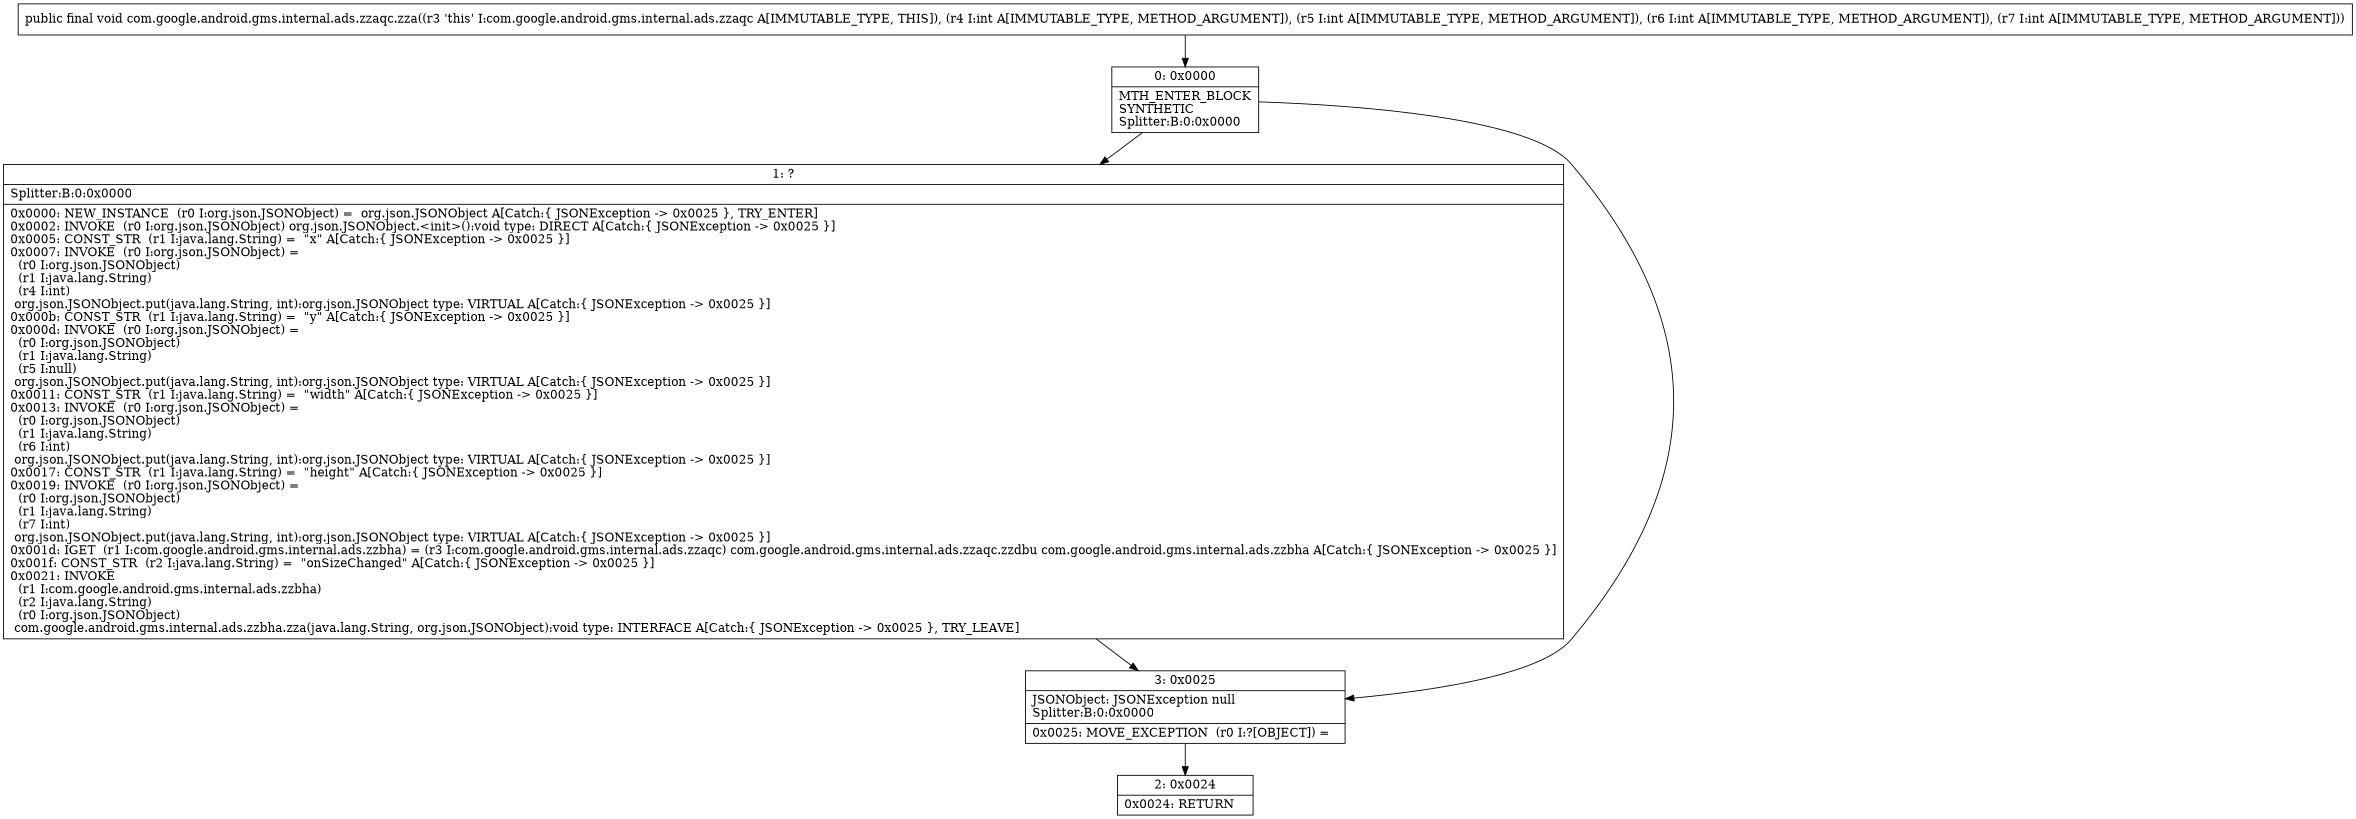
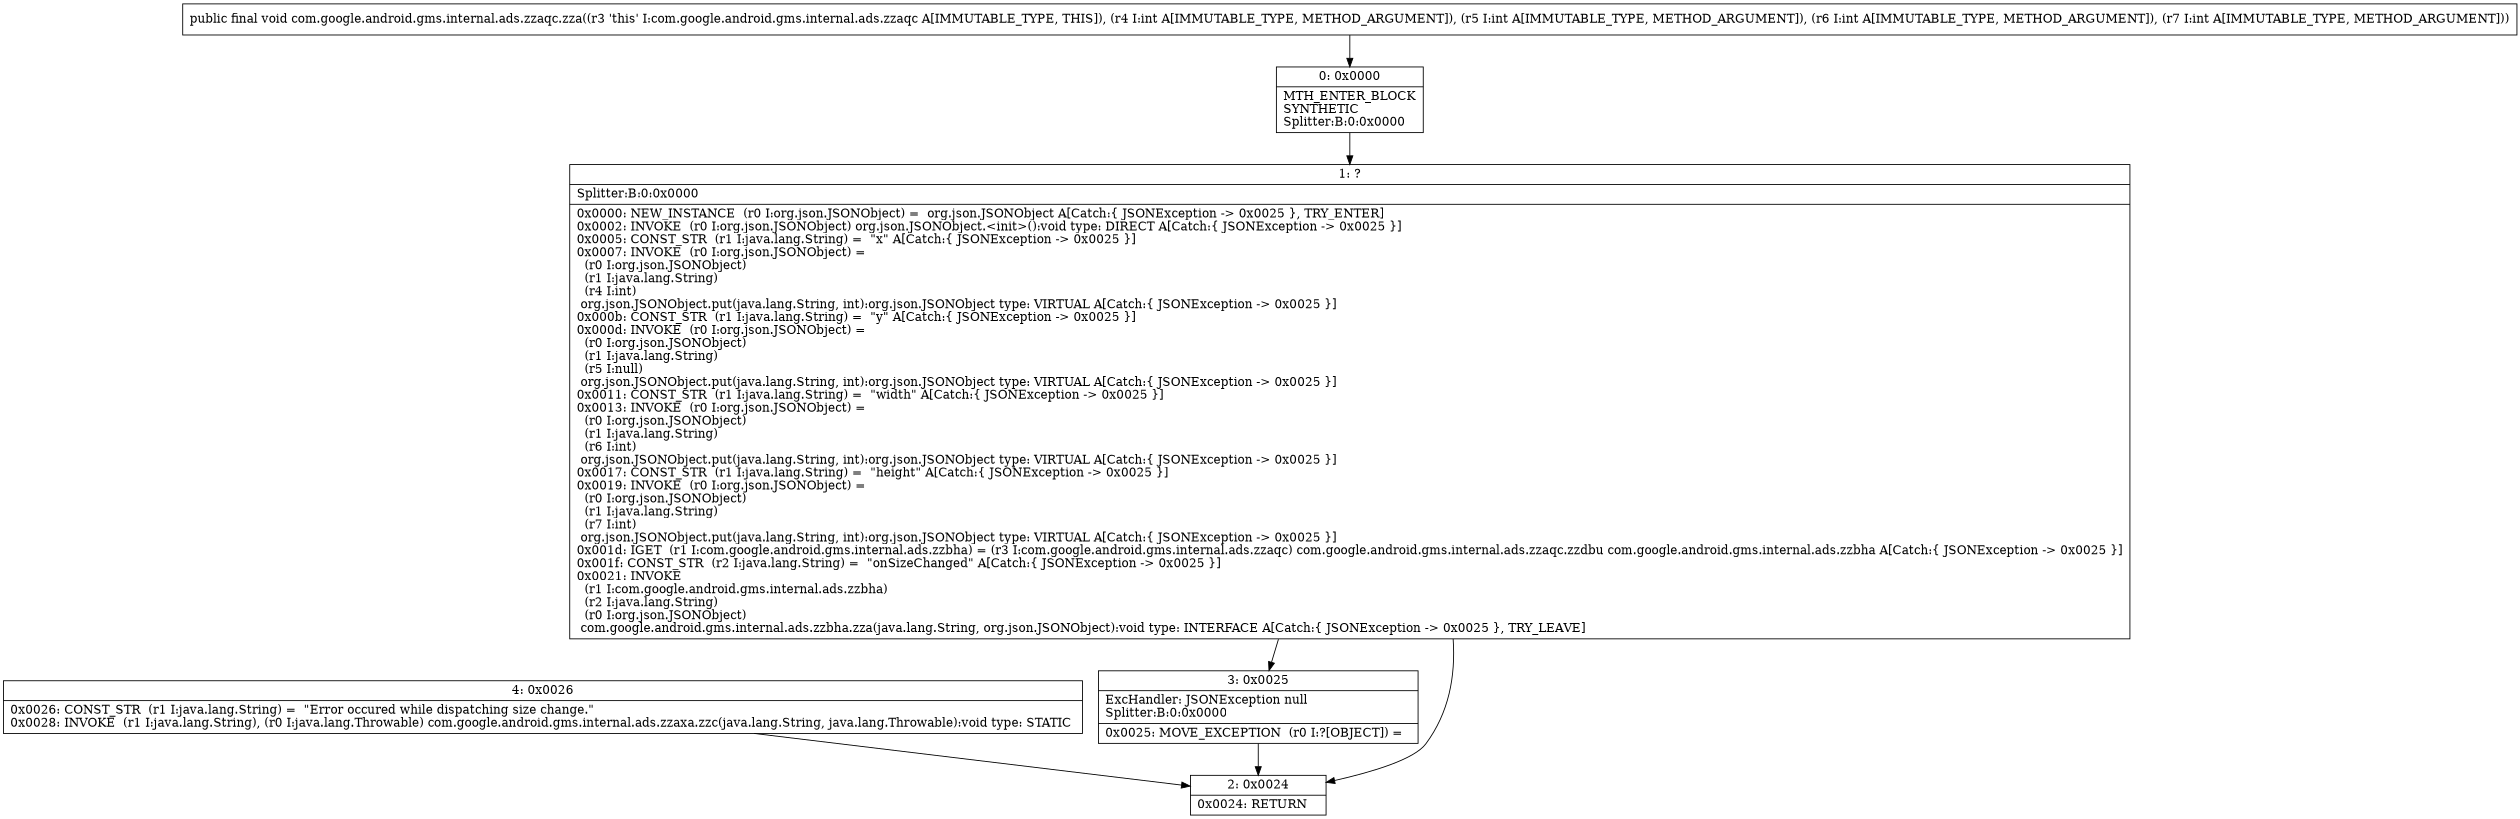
(1669, 355) -> none
(1134, 700) -> (1207, 700)
none -> (543, 707)
none -> (1429, 739)
